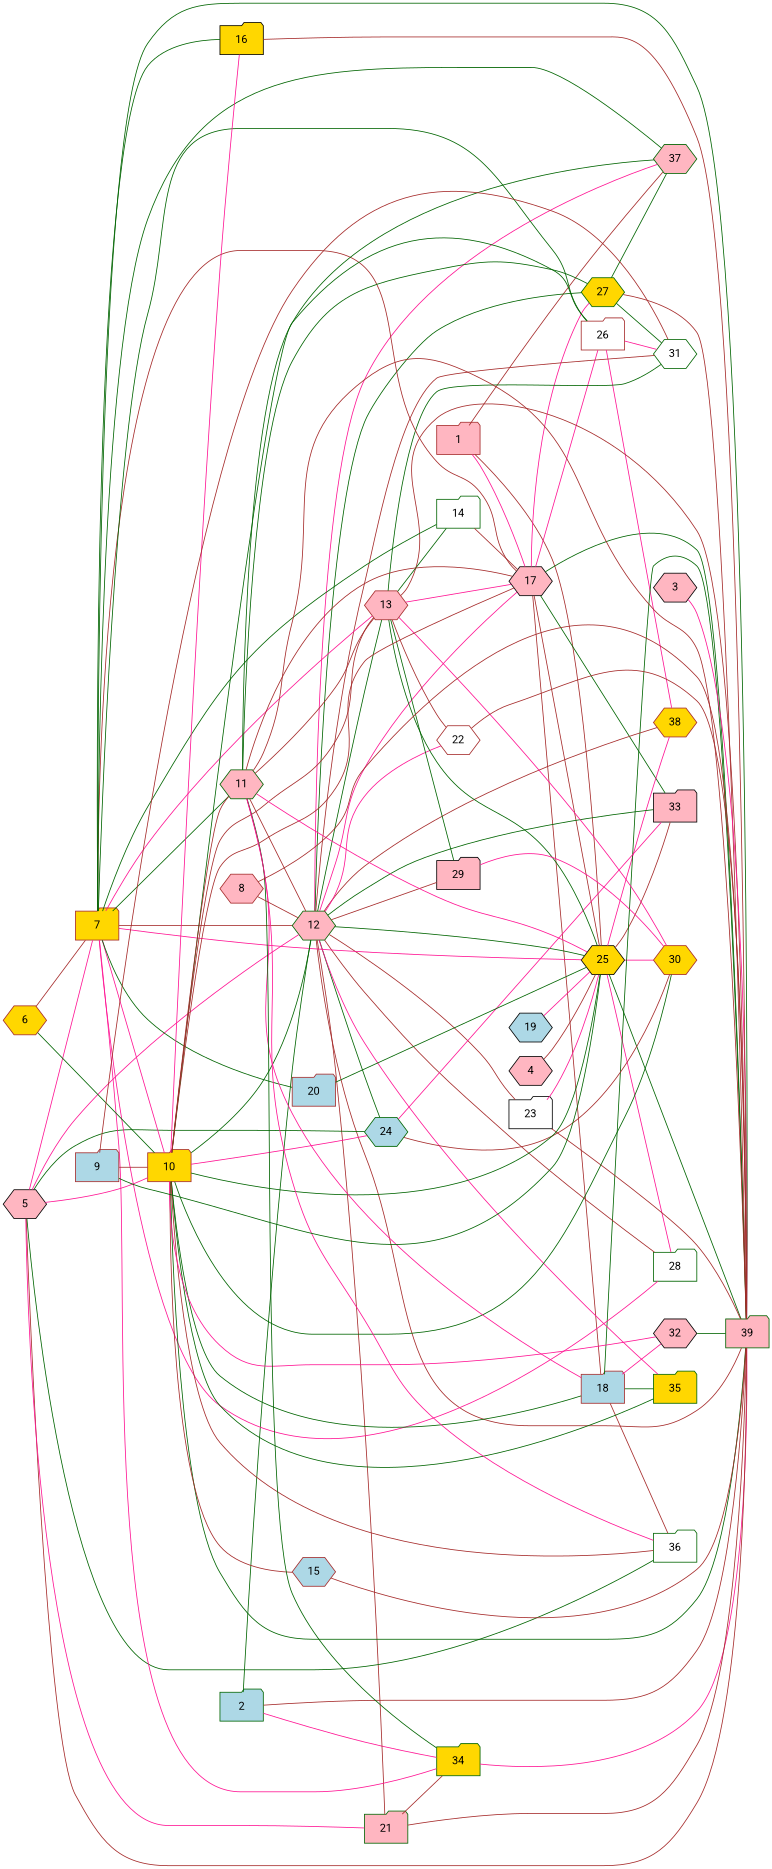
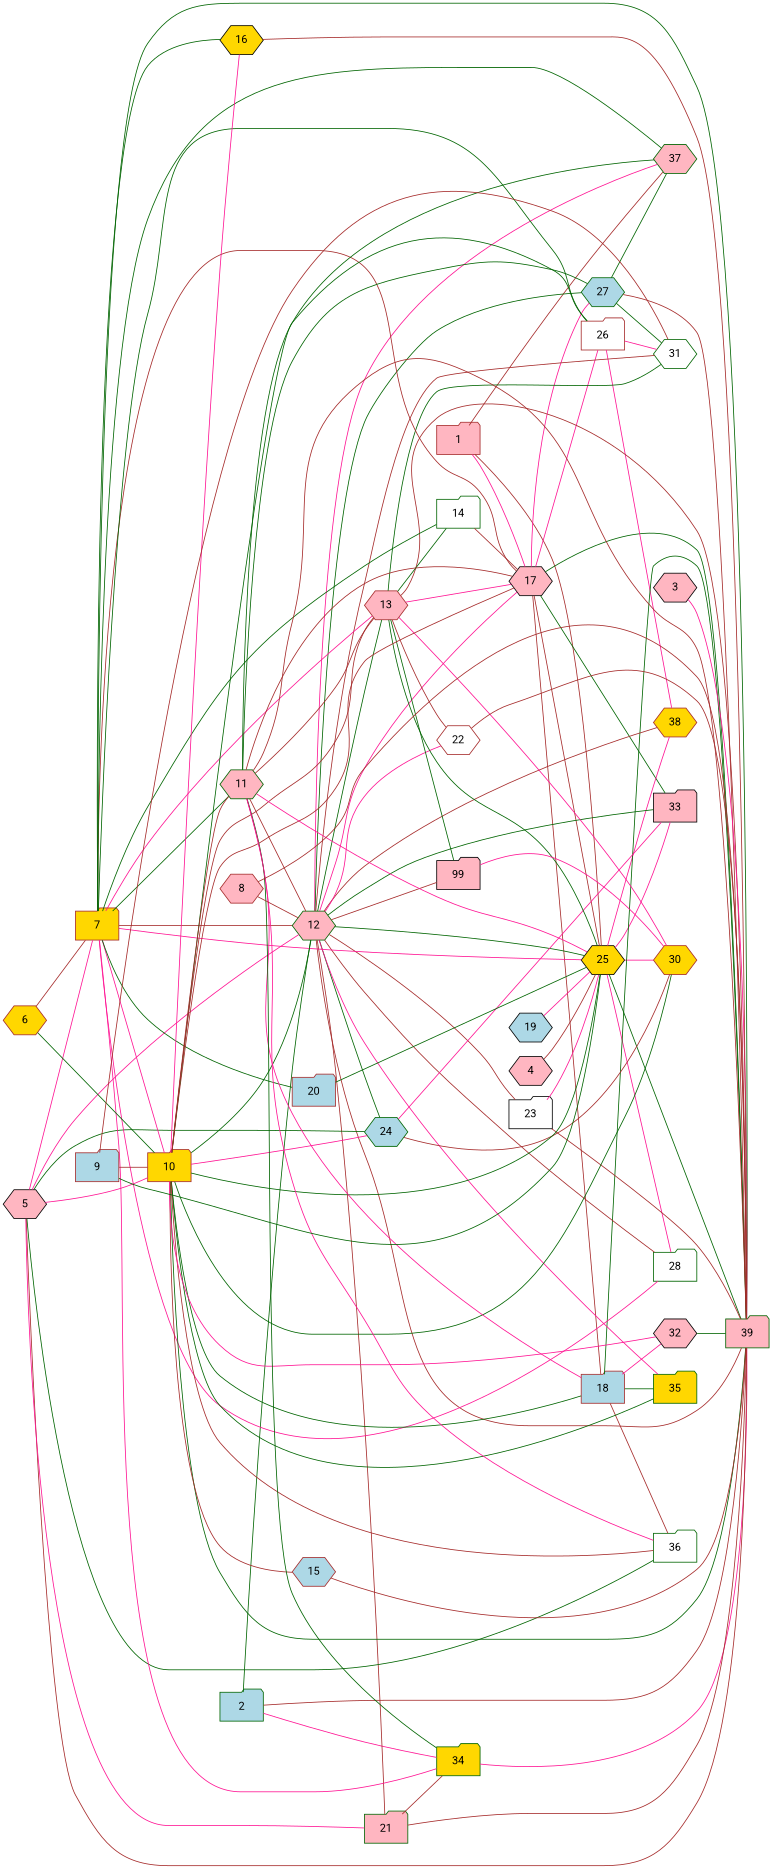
(242, 40) -> (242, 40)
(603, 292) -> (603, 292)
(458, 875) -> (458, 875)
(647, 887) -> (647, 887)
